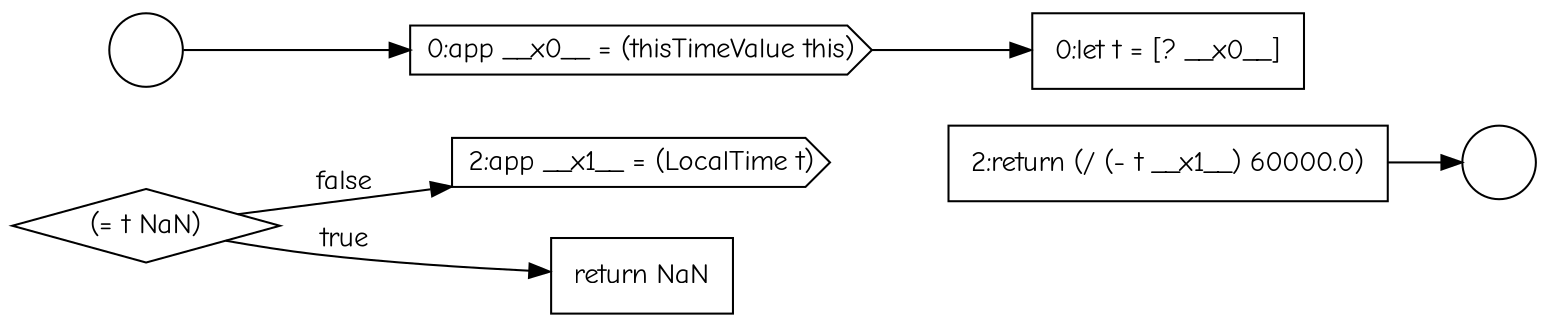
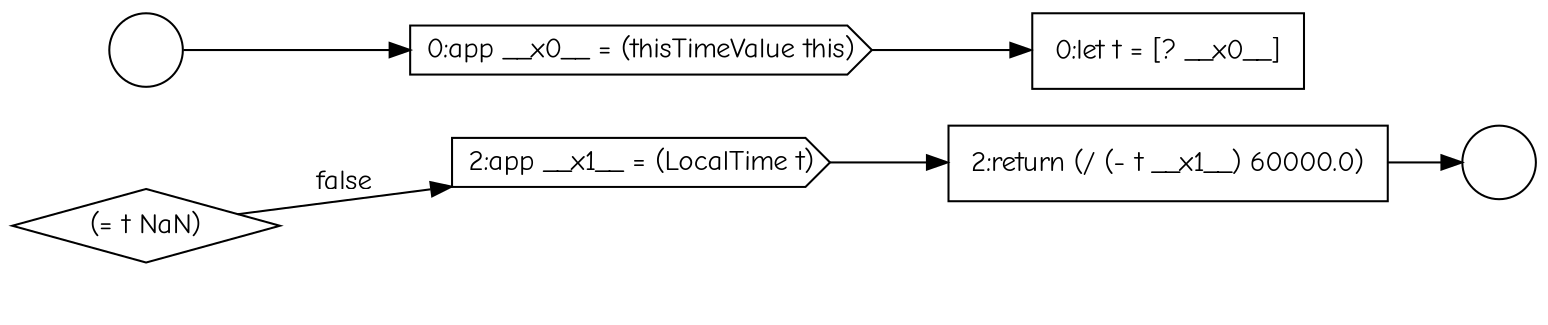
none -> (878, 162)
(641, 275) -> none
